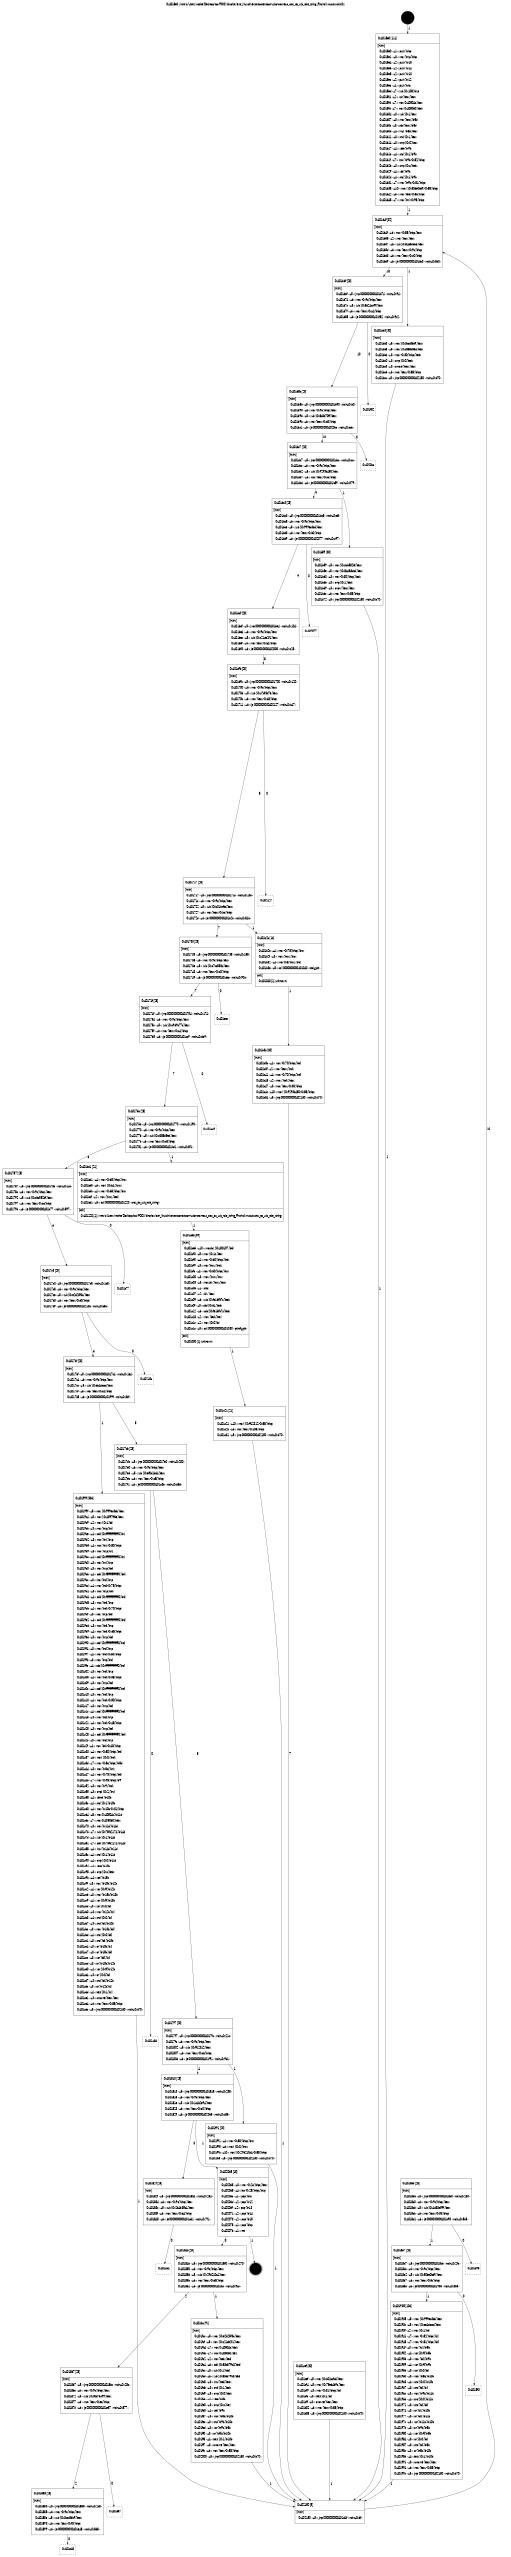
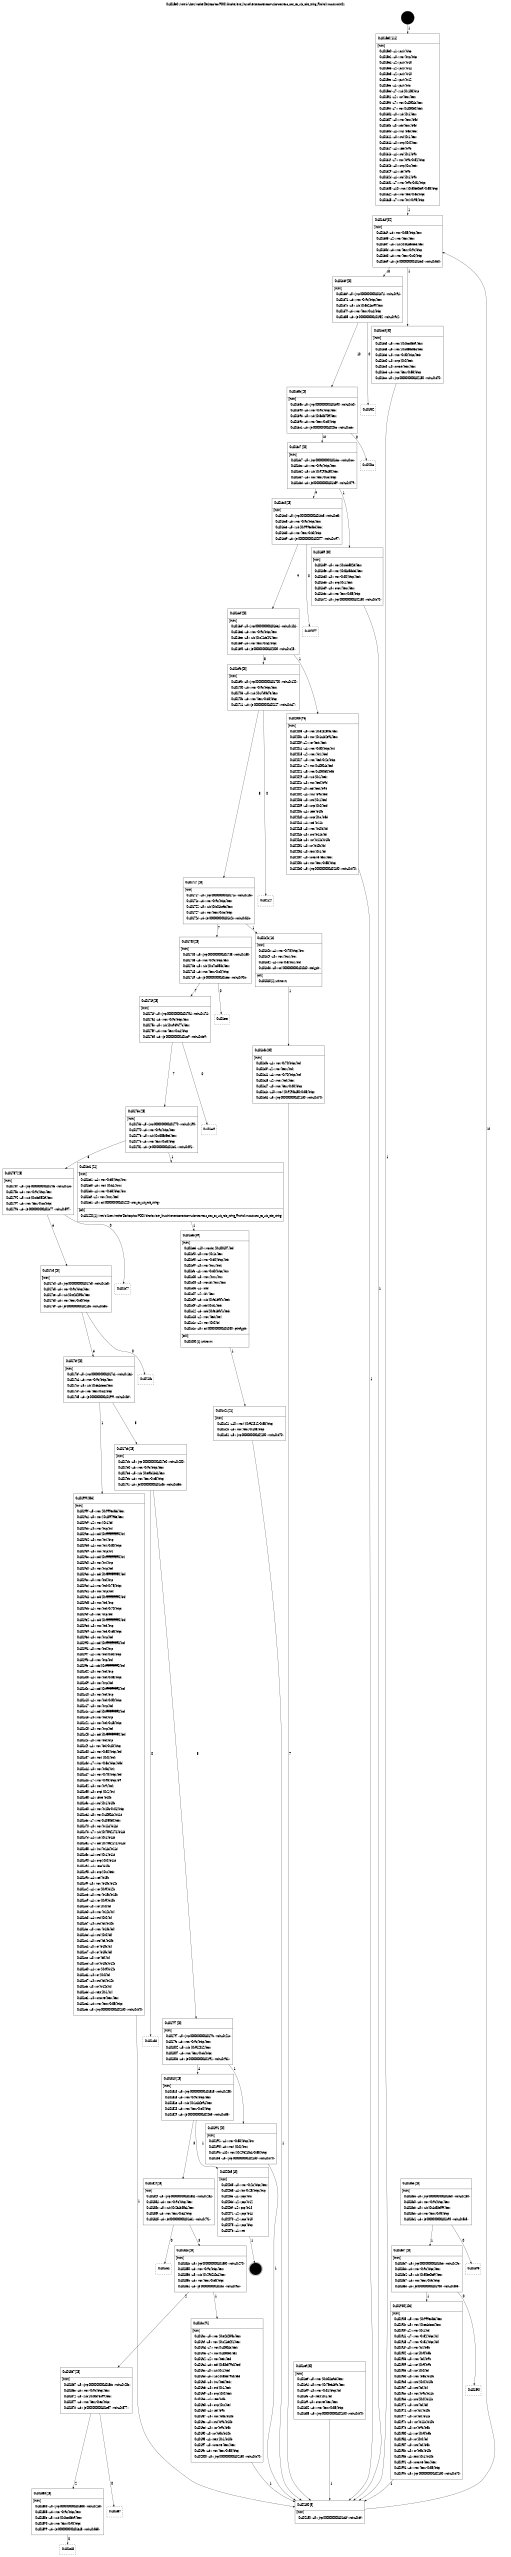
none -> (323, 794)
(224, 2240) -> (194, 2234)
